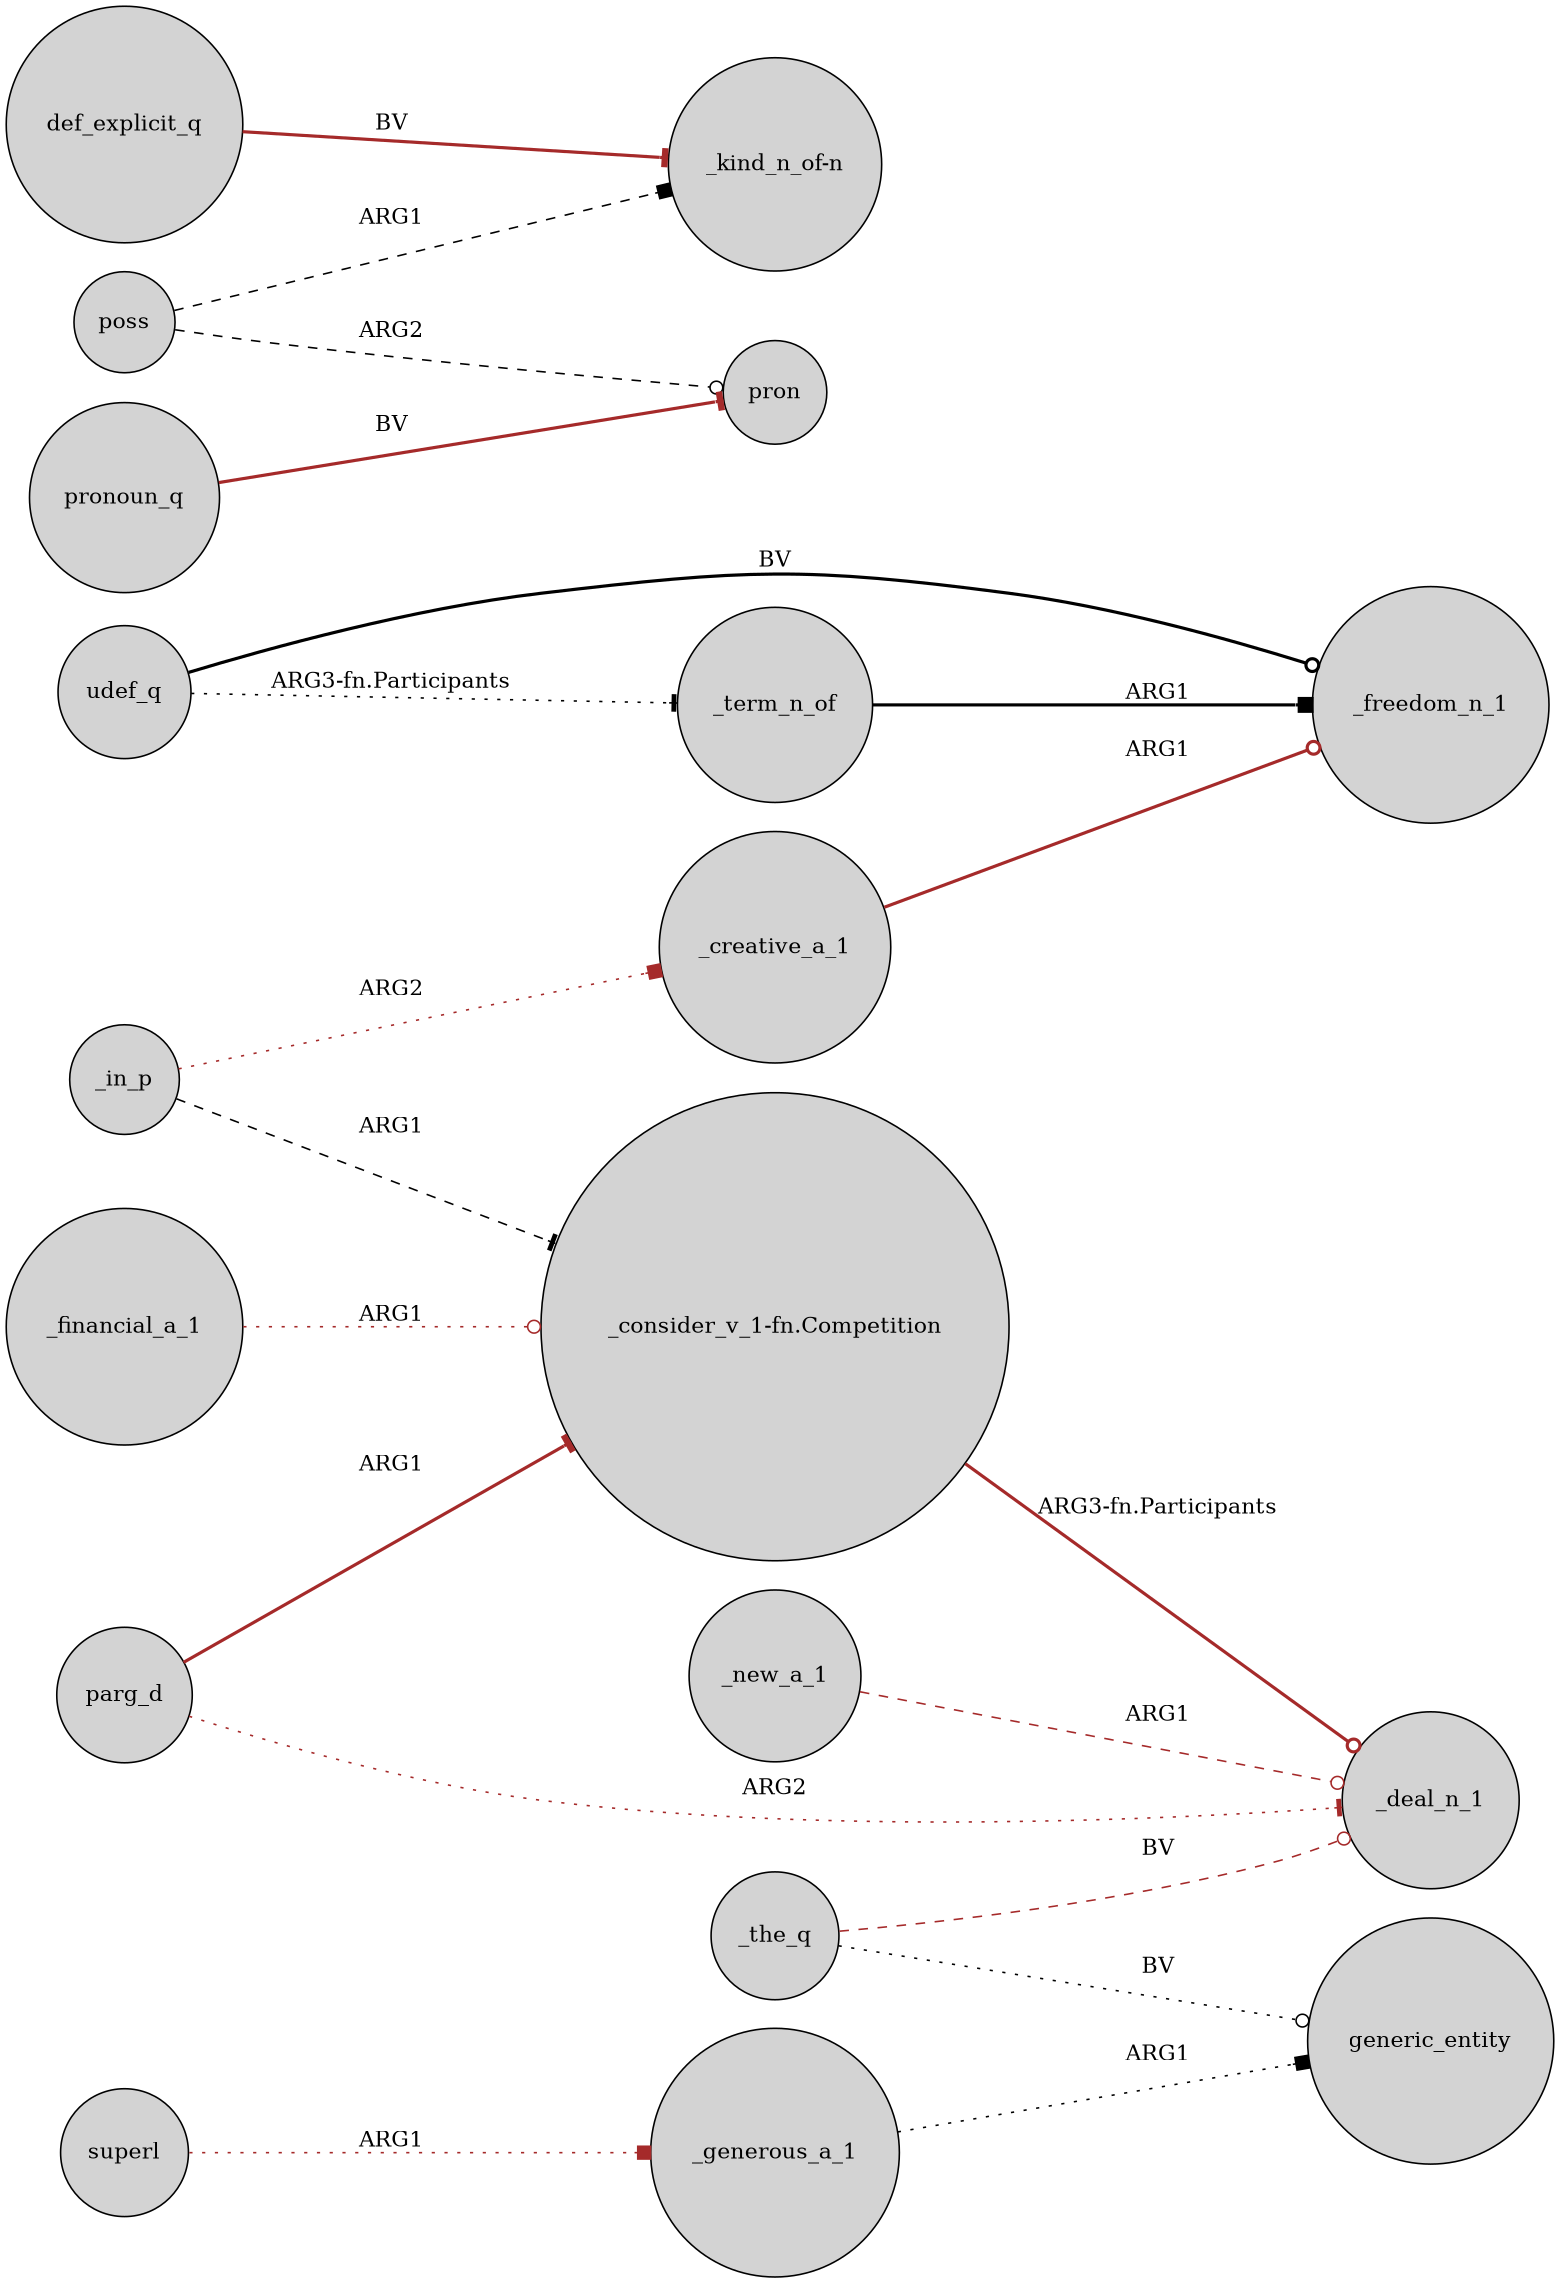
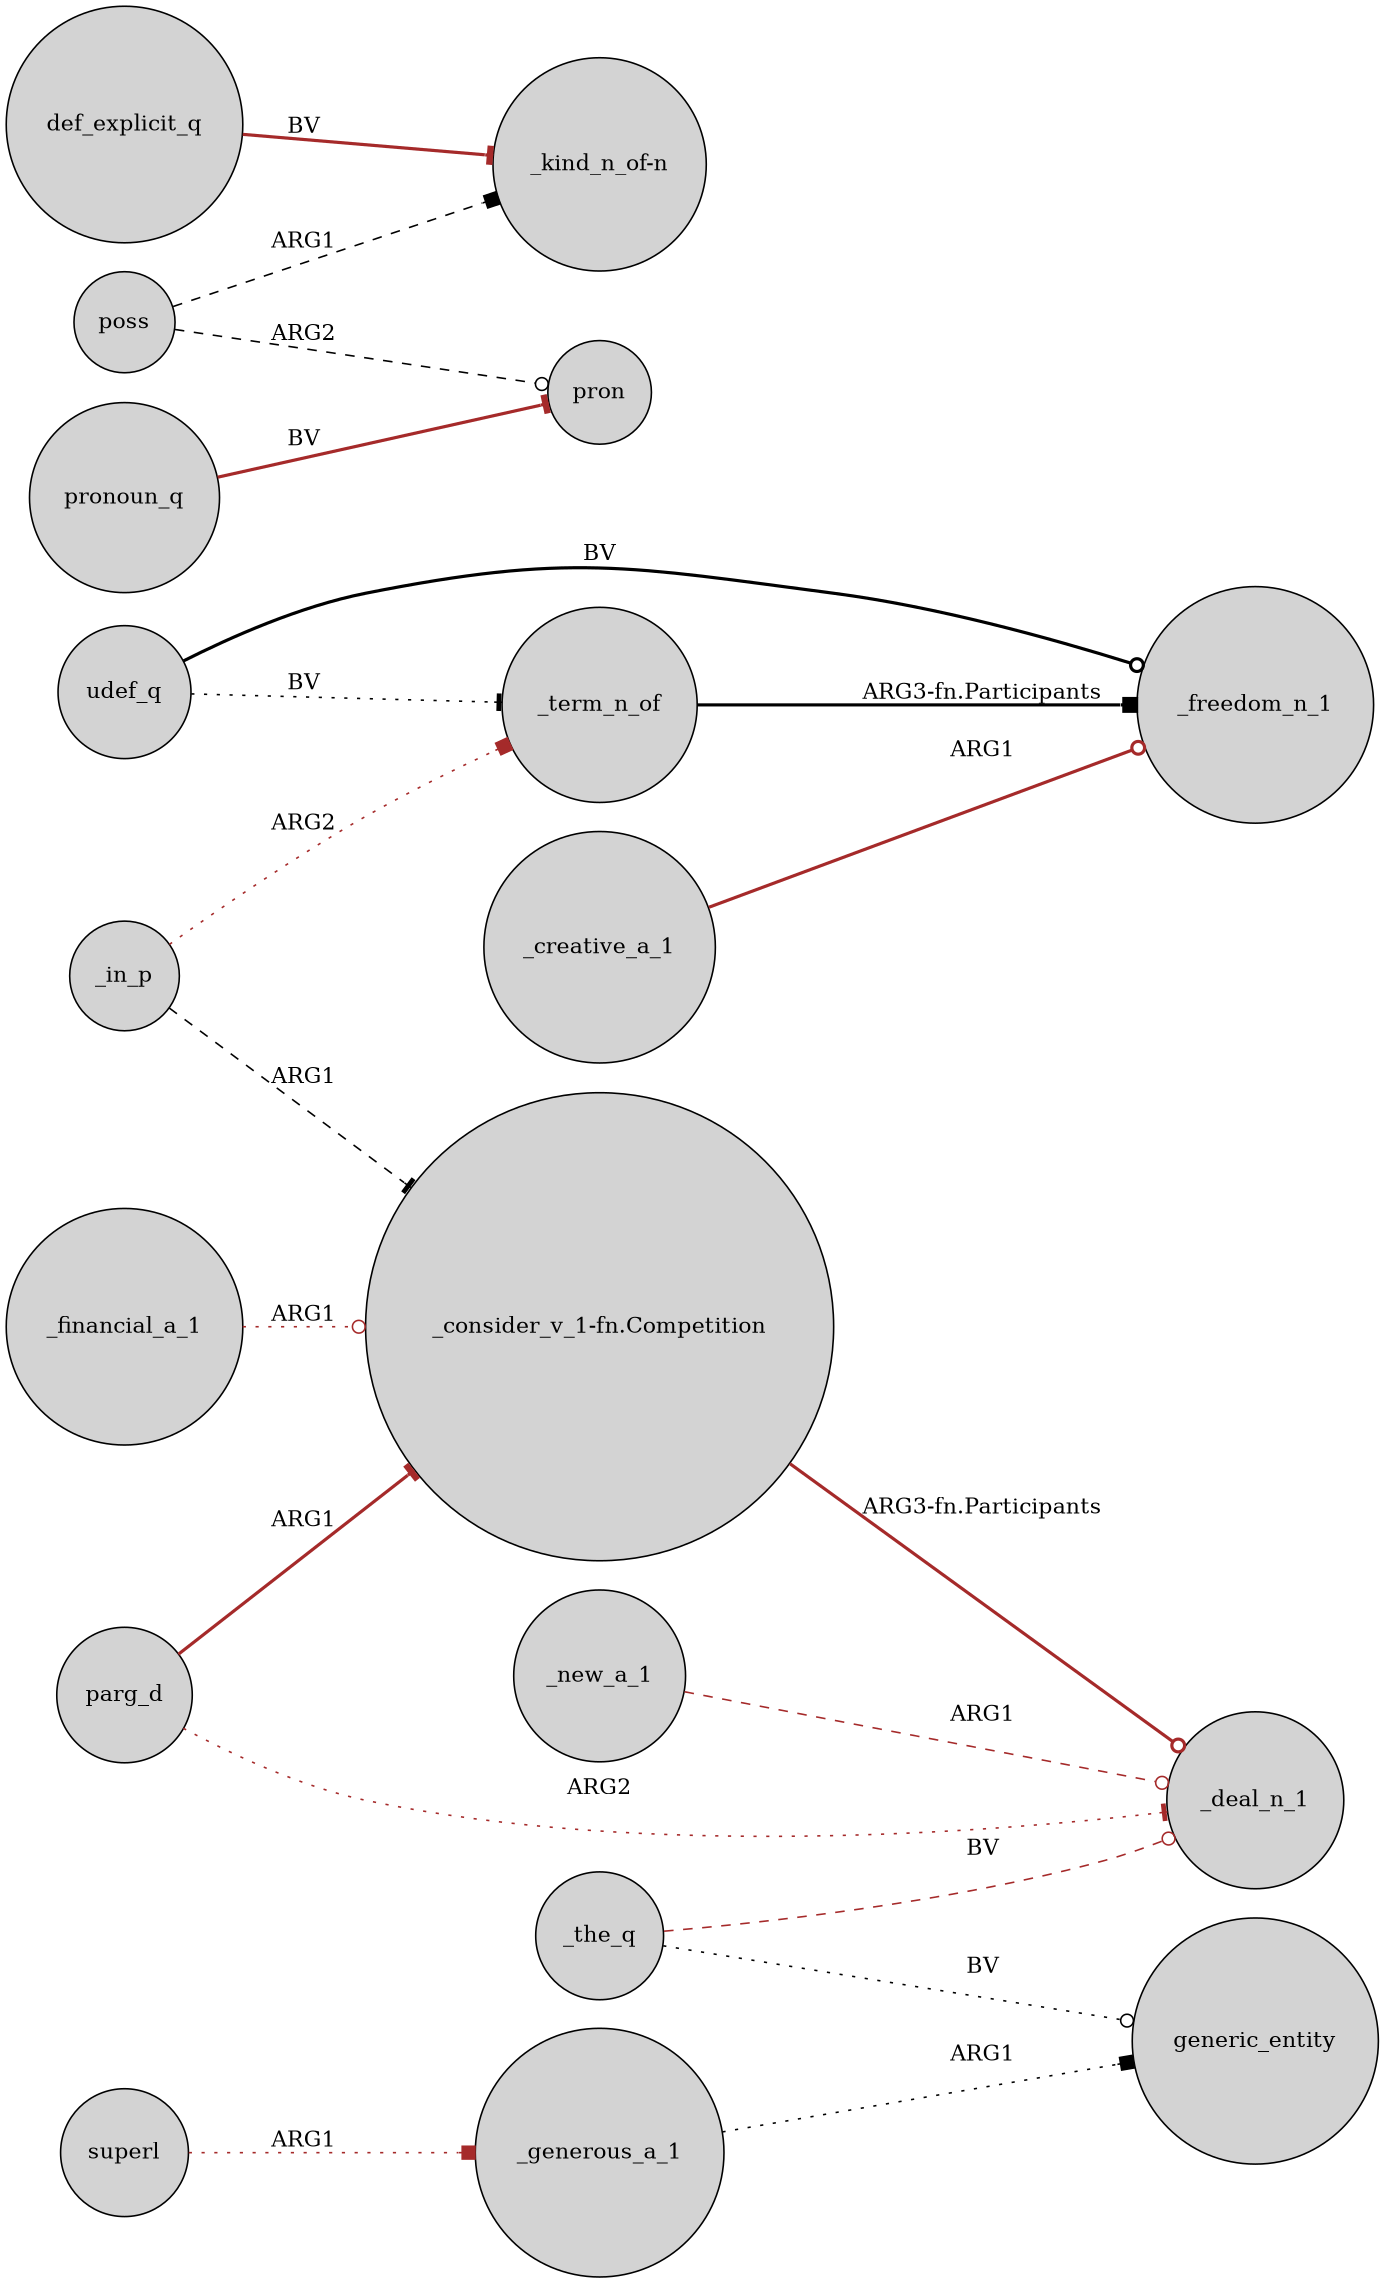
(392, 682) -> (304, 683)
(1158, 693) -> (983, 693)
(412, 1021) -> (327, 839)
